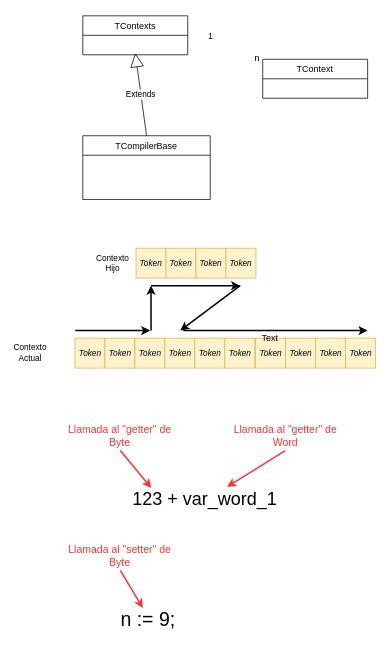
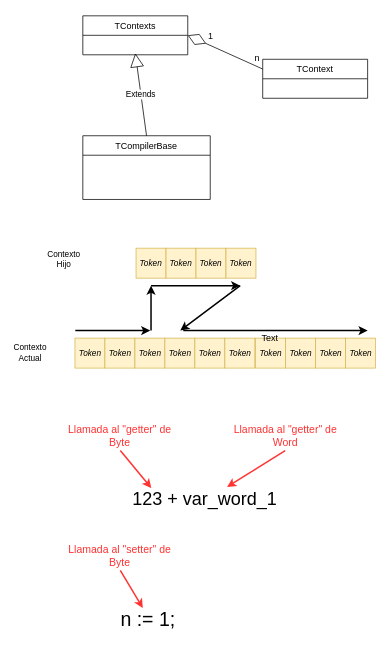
none -> (233, 55)
(113, 263) -> (64, 259)
(143, 619) -> (143, 619)
